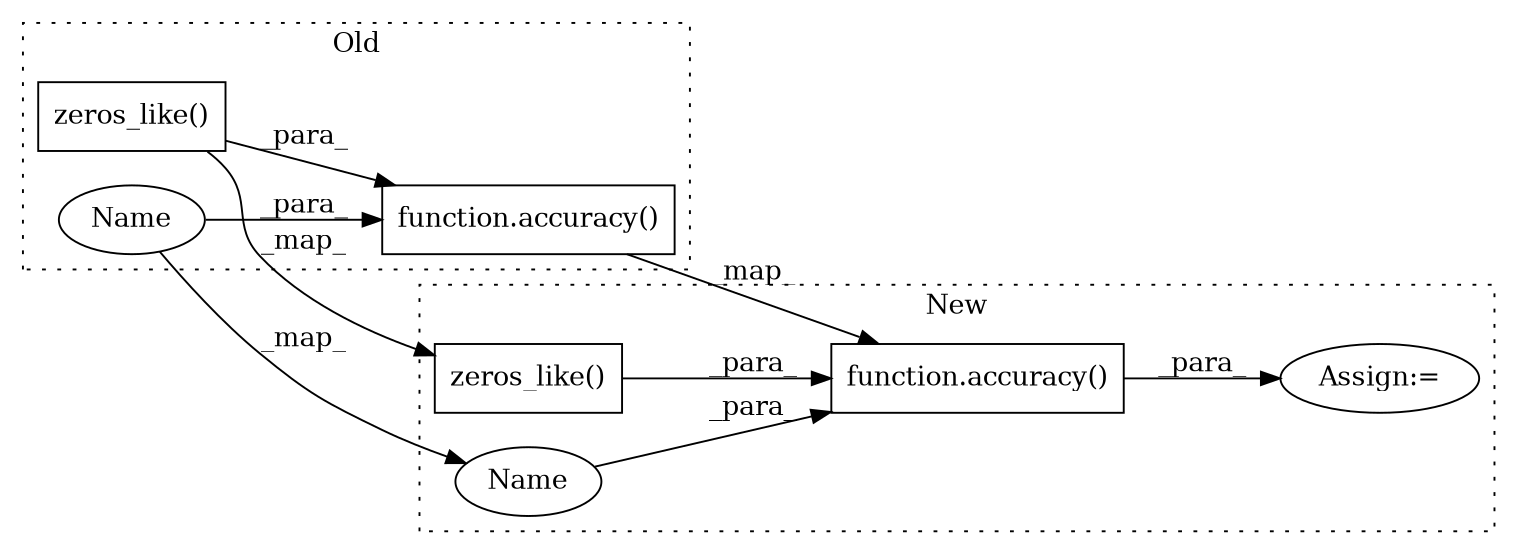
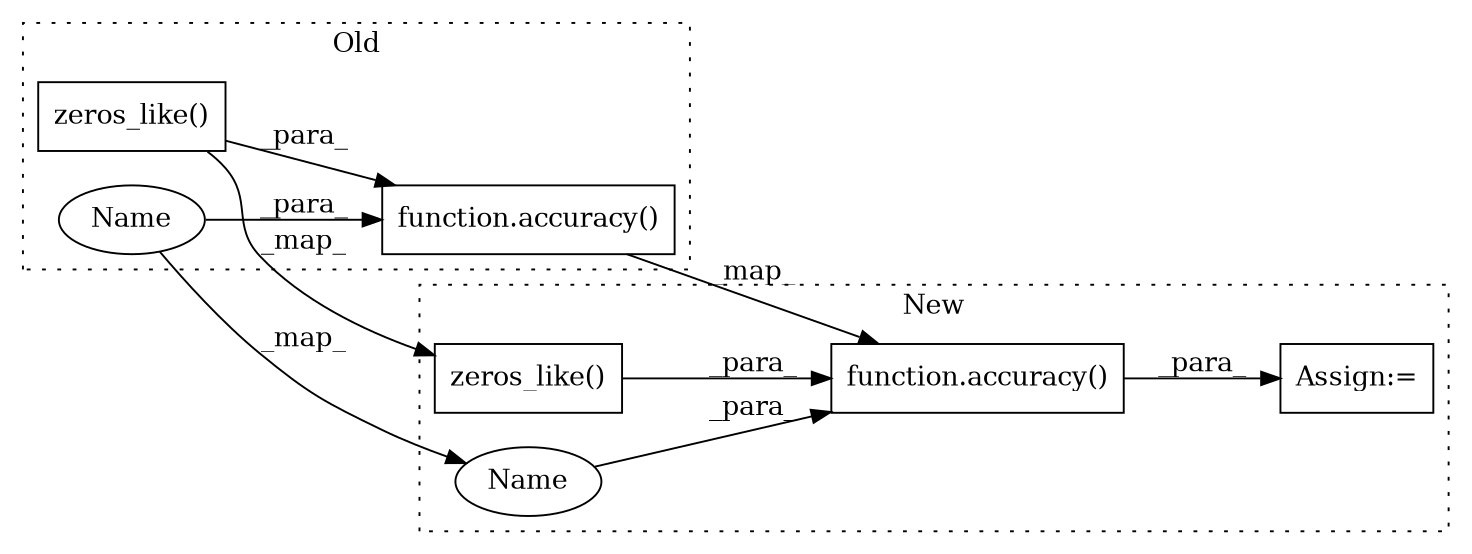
(1380, 378) -> (1357, 378)
